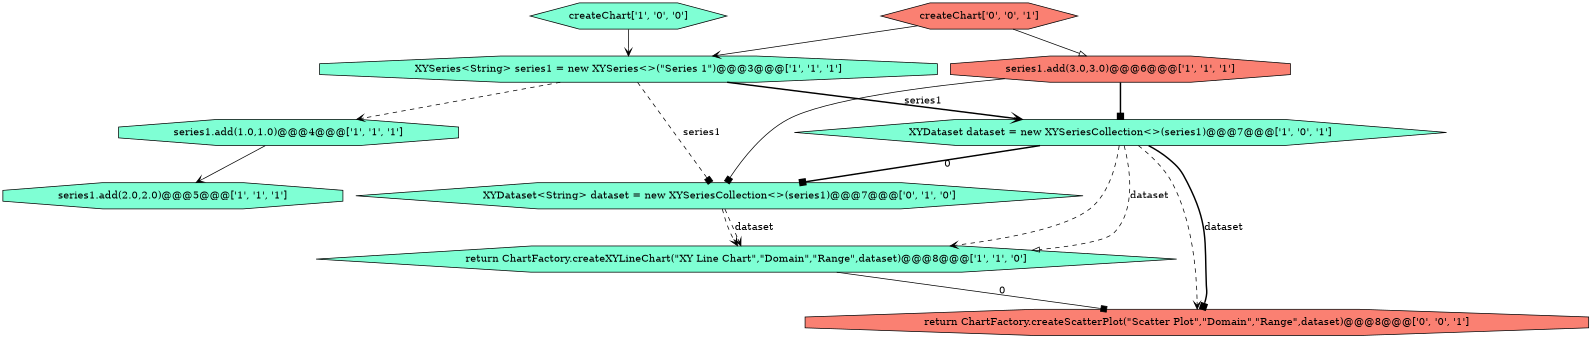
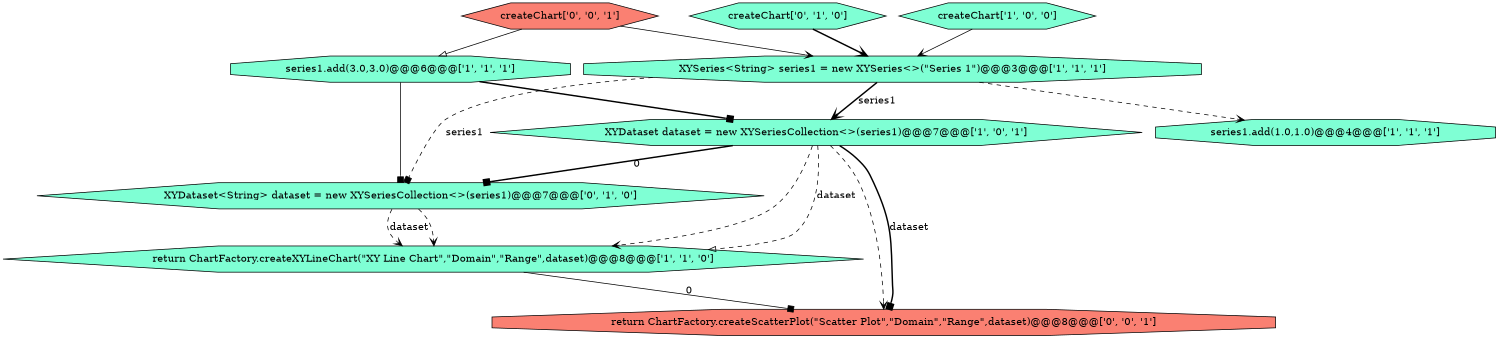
none -> (788, 16)
(1120, 69) -> (401, 69)
(173, 196) -> none
